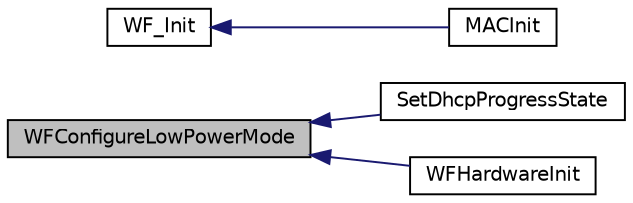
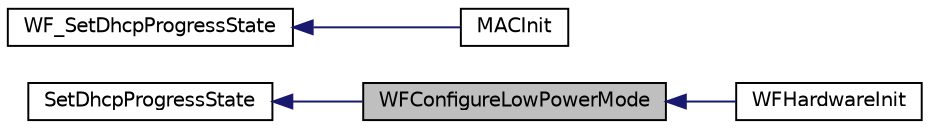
(159, 27) -> (150, 27)
(355, 117) -> (328, 102)
